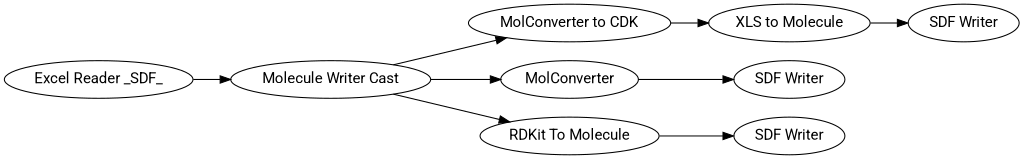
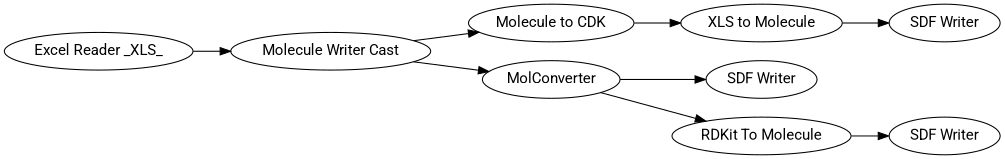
(570, 23) -> (551, 23)
(99, 79) -> (99, 51)
(446, 107) -> (648, 105)
